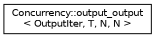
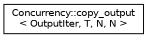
(78, 19) -> (74, 19)
